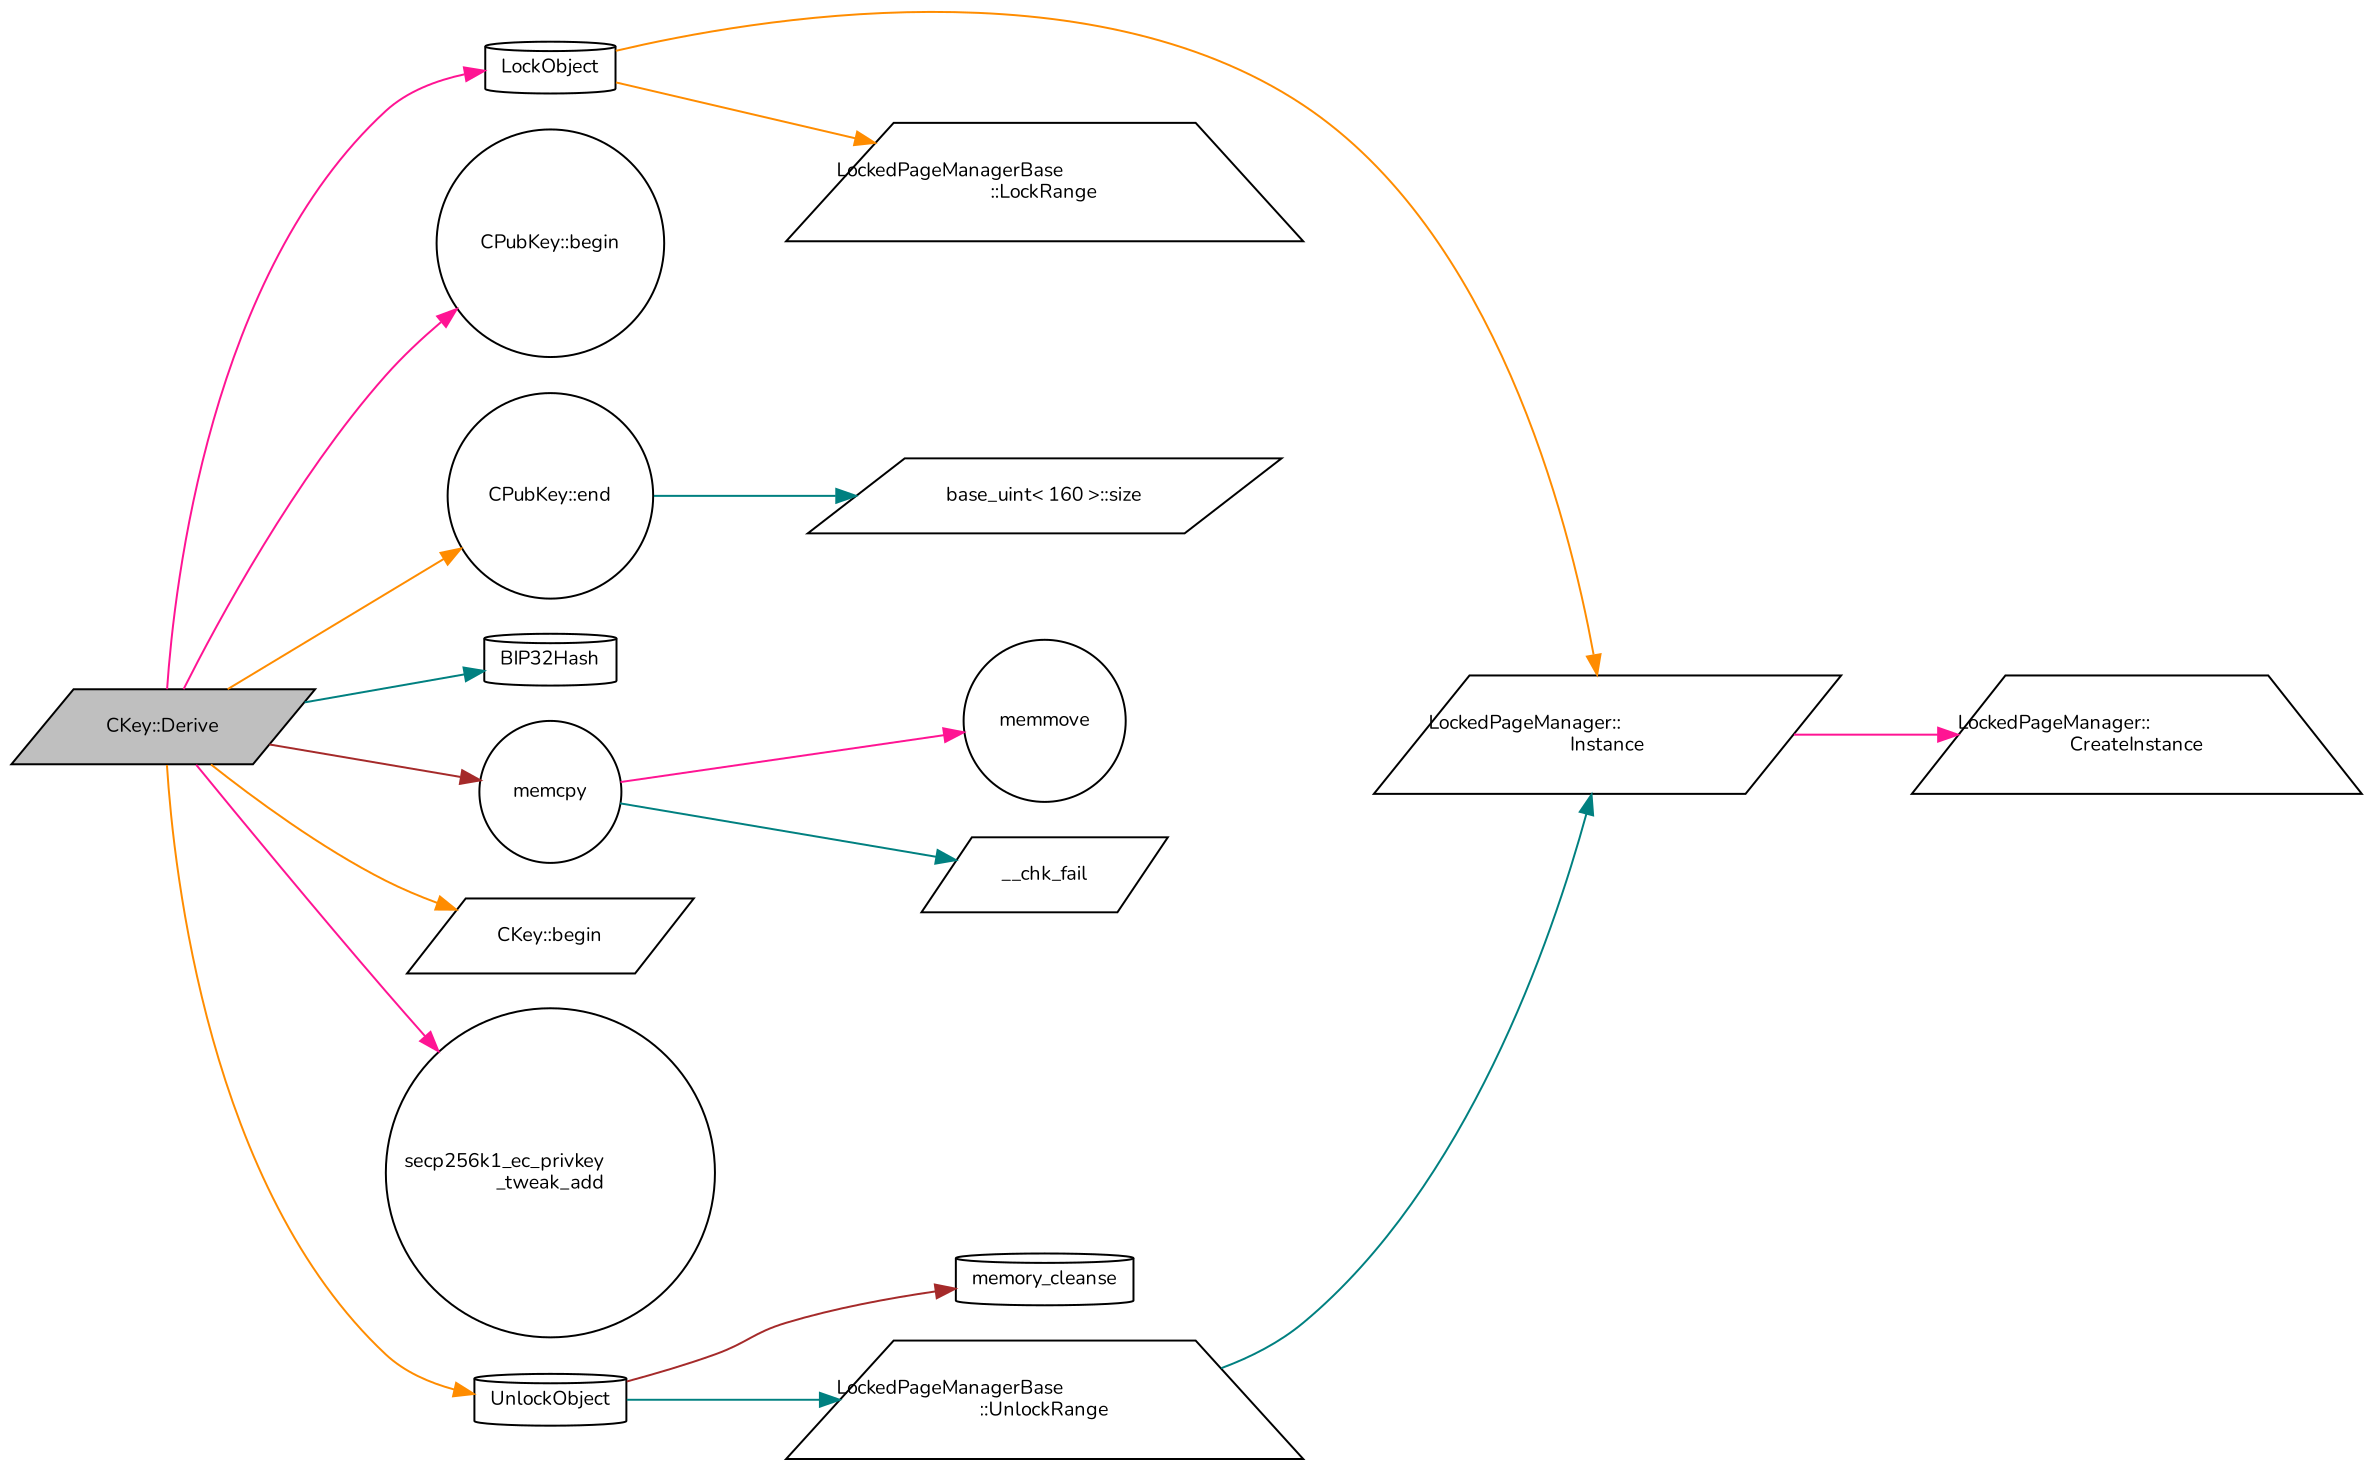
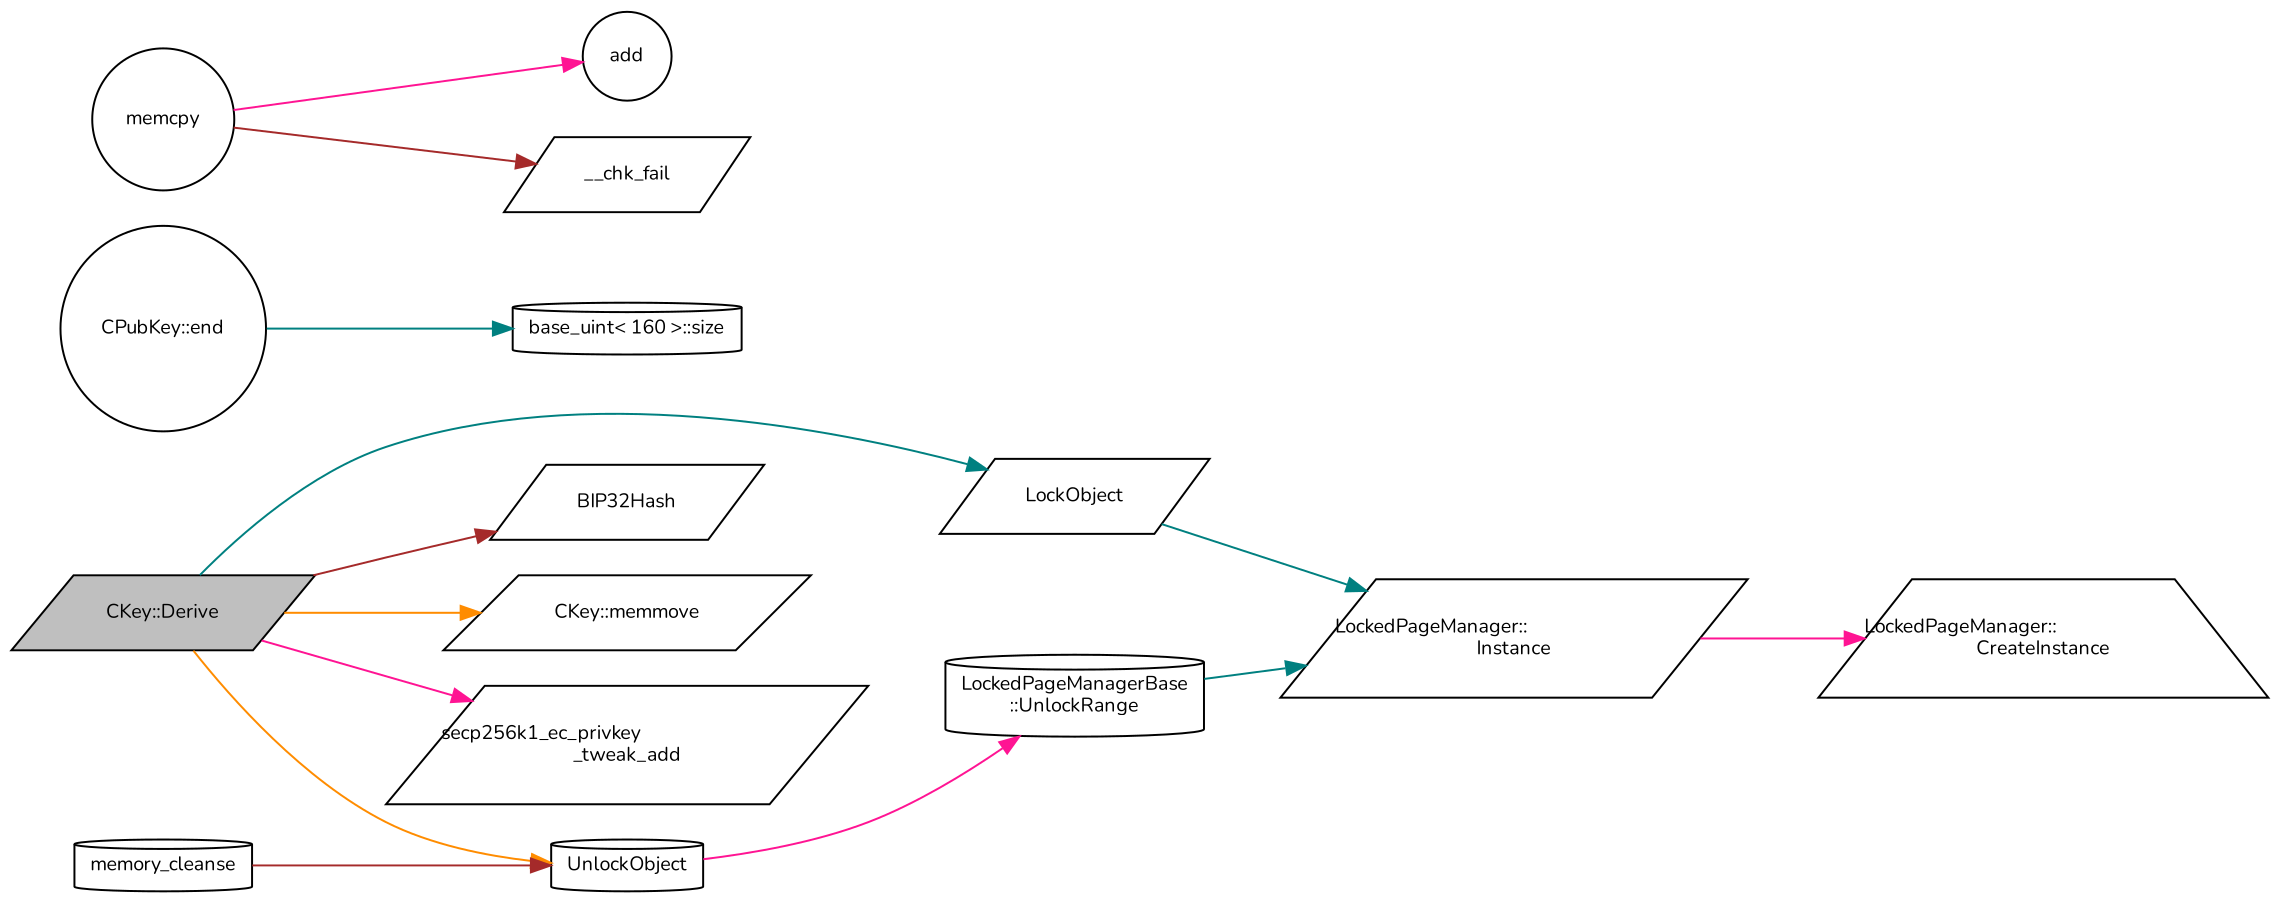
(550, 68) -> (1075, 496)
(1272, 89) -> (1254, 554)
(1045, 182) -> none
(550, 243) -> none
(241, 338) -> (564, 416)
(1045, 496) -> (627, 329)
(336, 624) -> none
(550, 660) -> (627, 502)
(384, 688) -> (395, 555)
(1045, 721) -> (627, 56)
(365, 761) -> none
(778, 830) -> (375, 145)
(550, 936) -> (627, 613)
(550, 1173) -> (627, 745)
(778, 1326) -> (391, 865)
(723, 1400) -> (861, 825)
(1045, 1400) -> (1075, 696)
